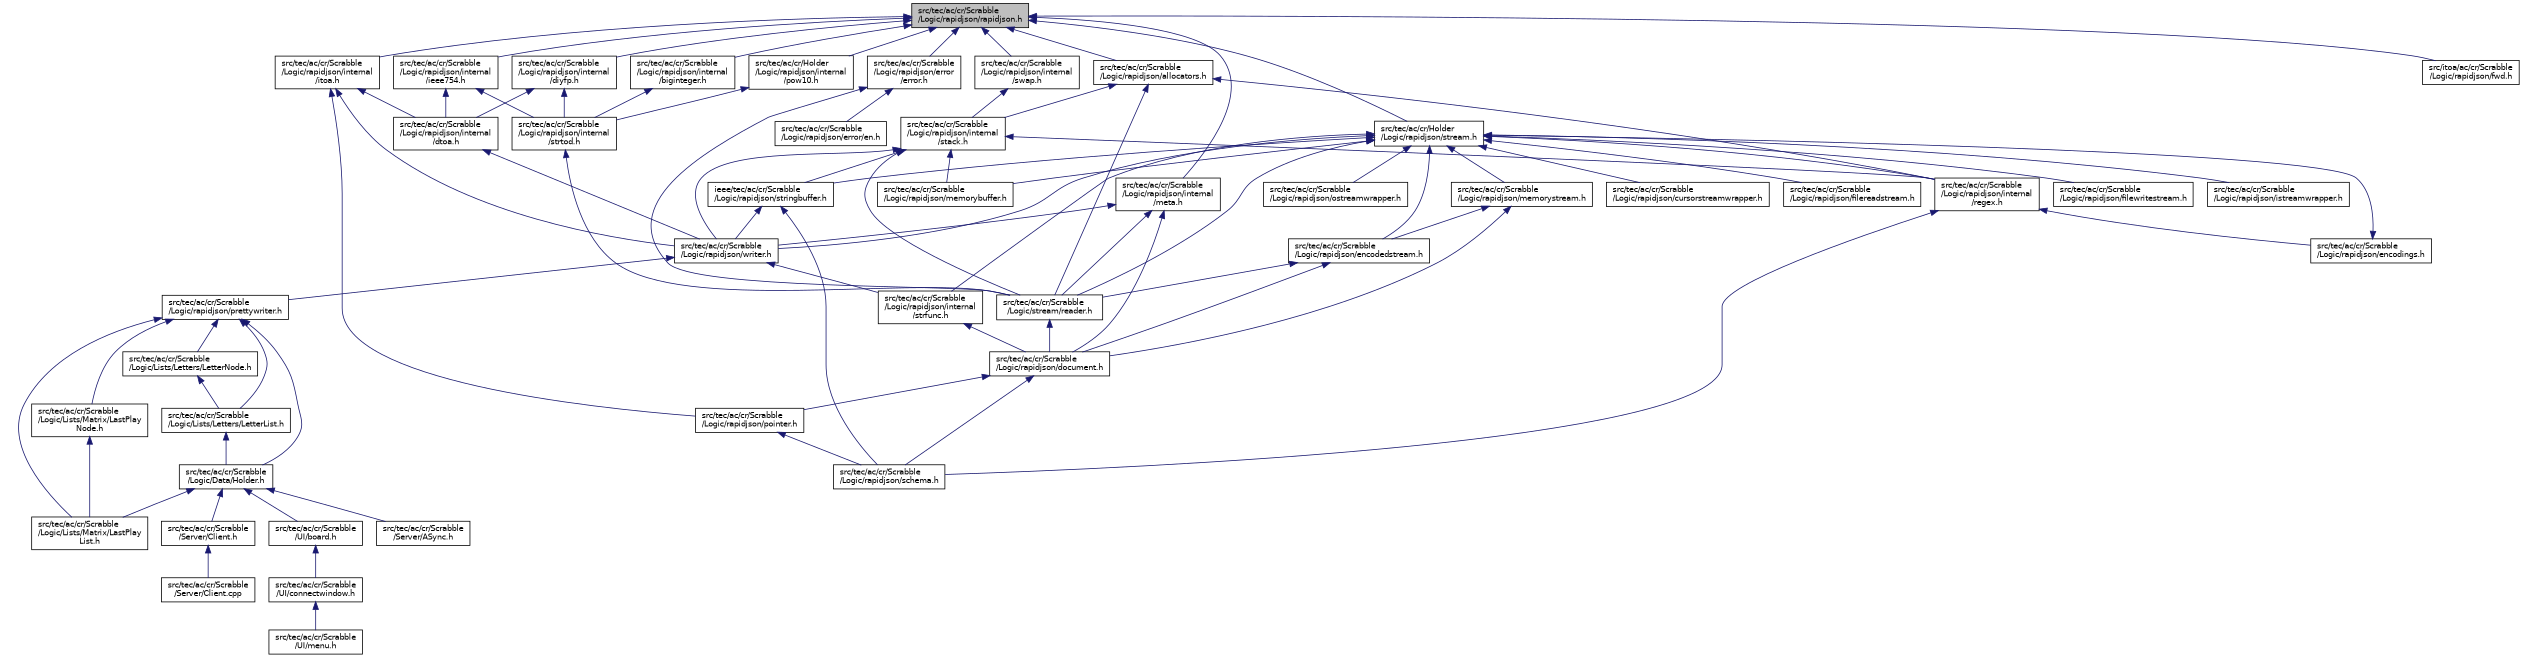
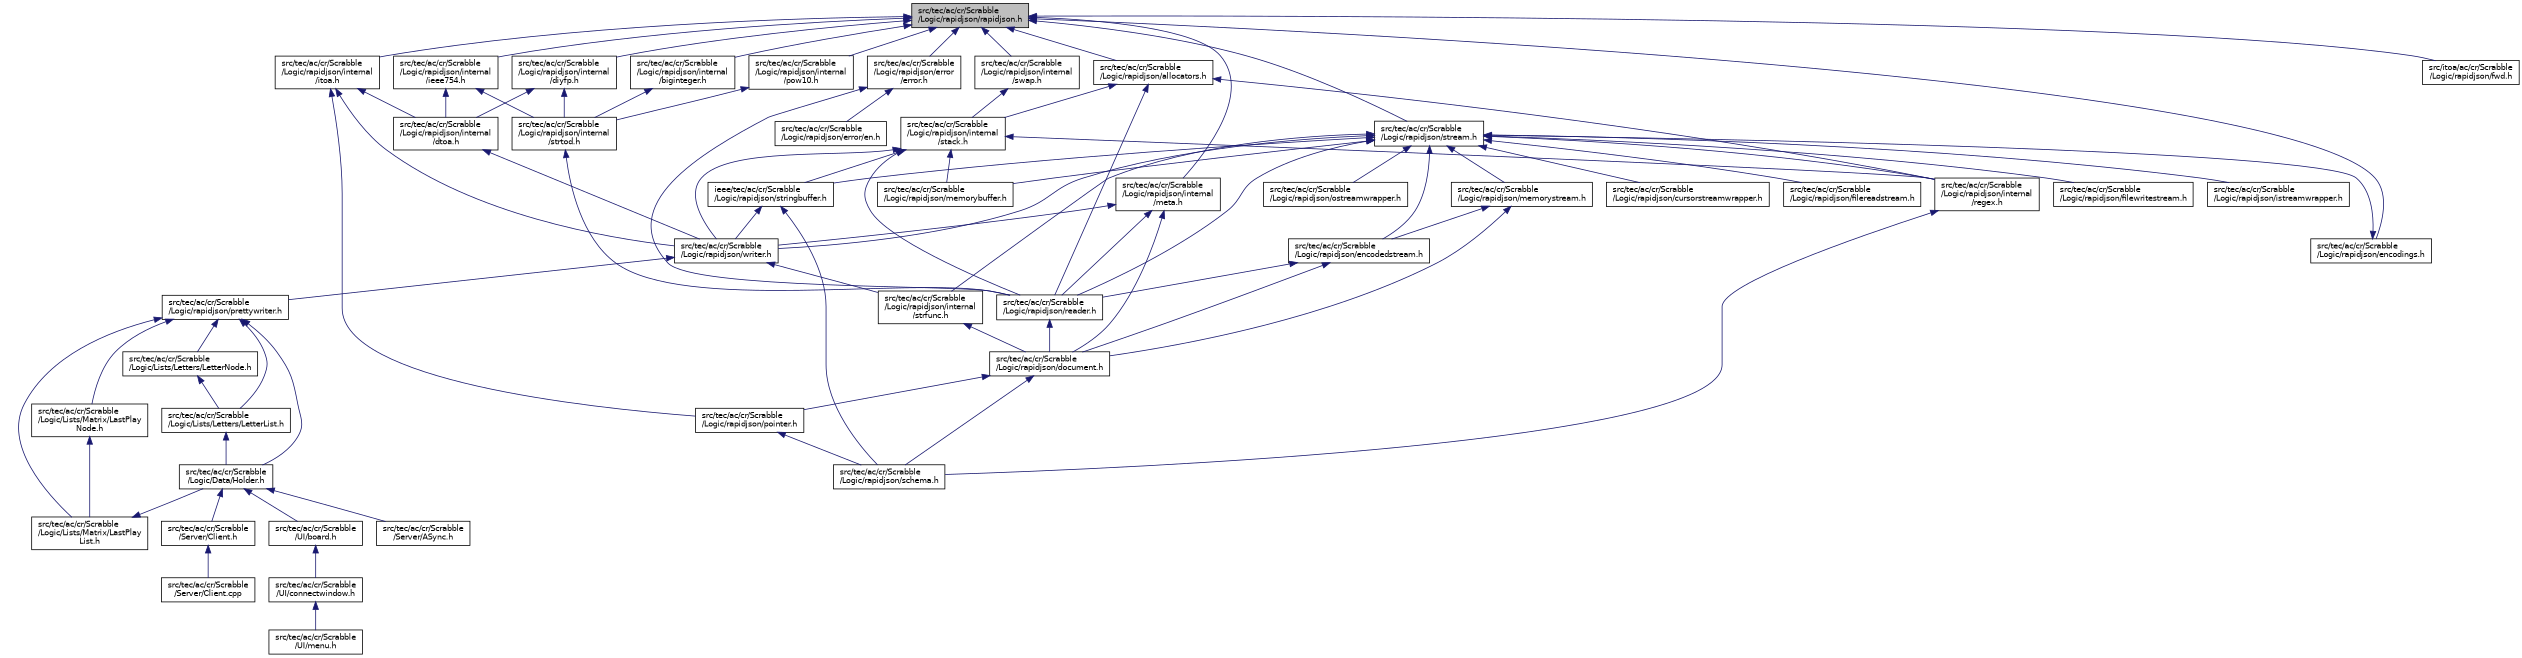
(801, 72) -> (801, 72)
(1429, 134) -> (1429, 134)
(2178, 231) -> (1744, 62)
(1050, 307) -> (1050, 307)
(155, 504) -> (171, 502)
